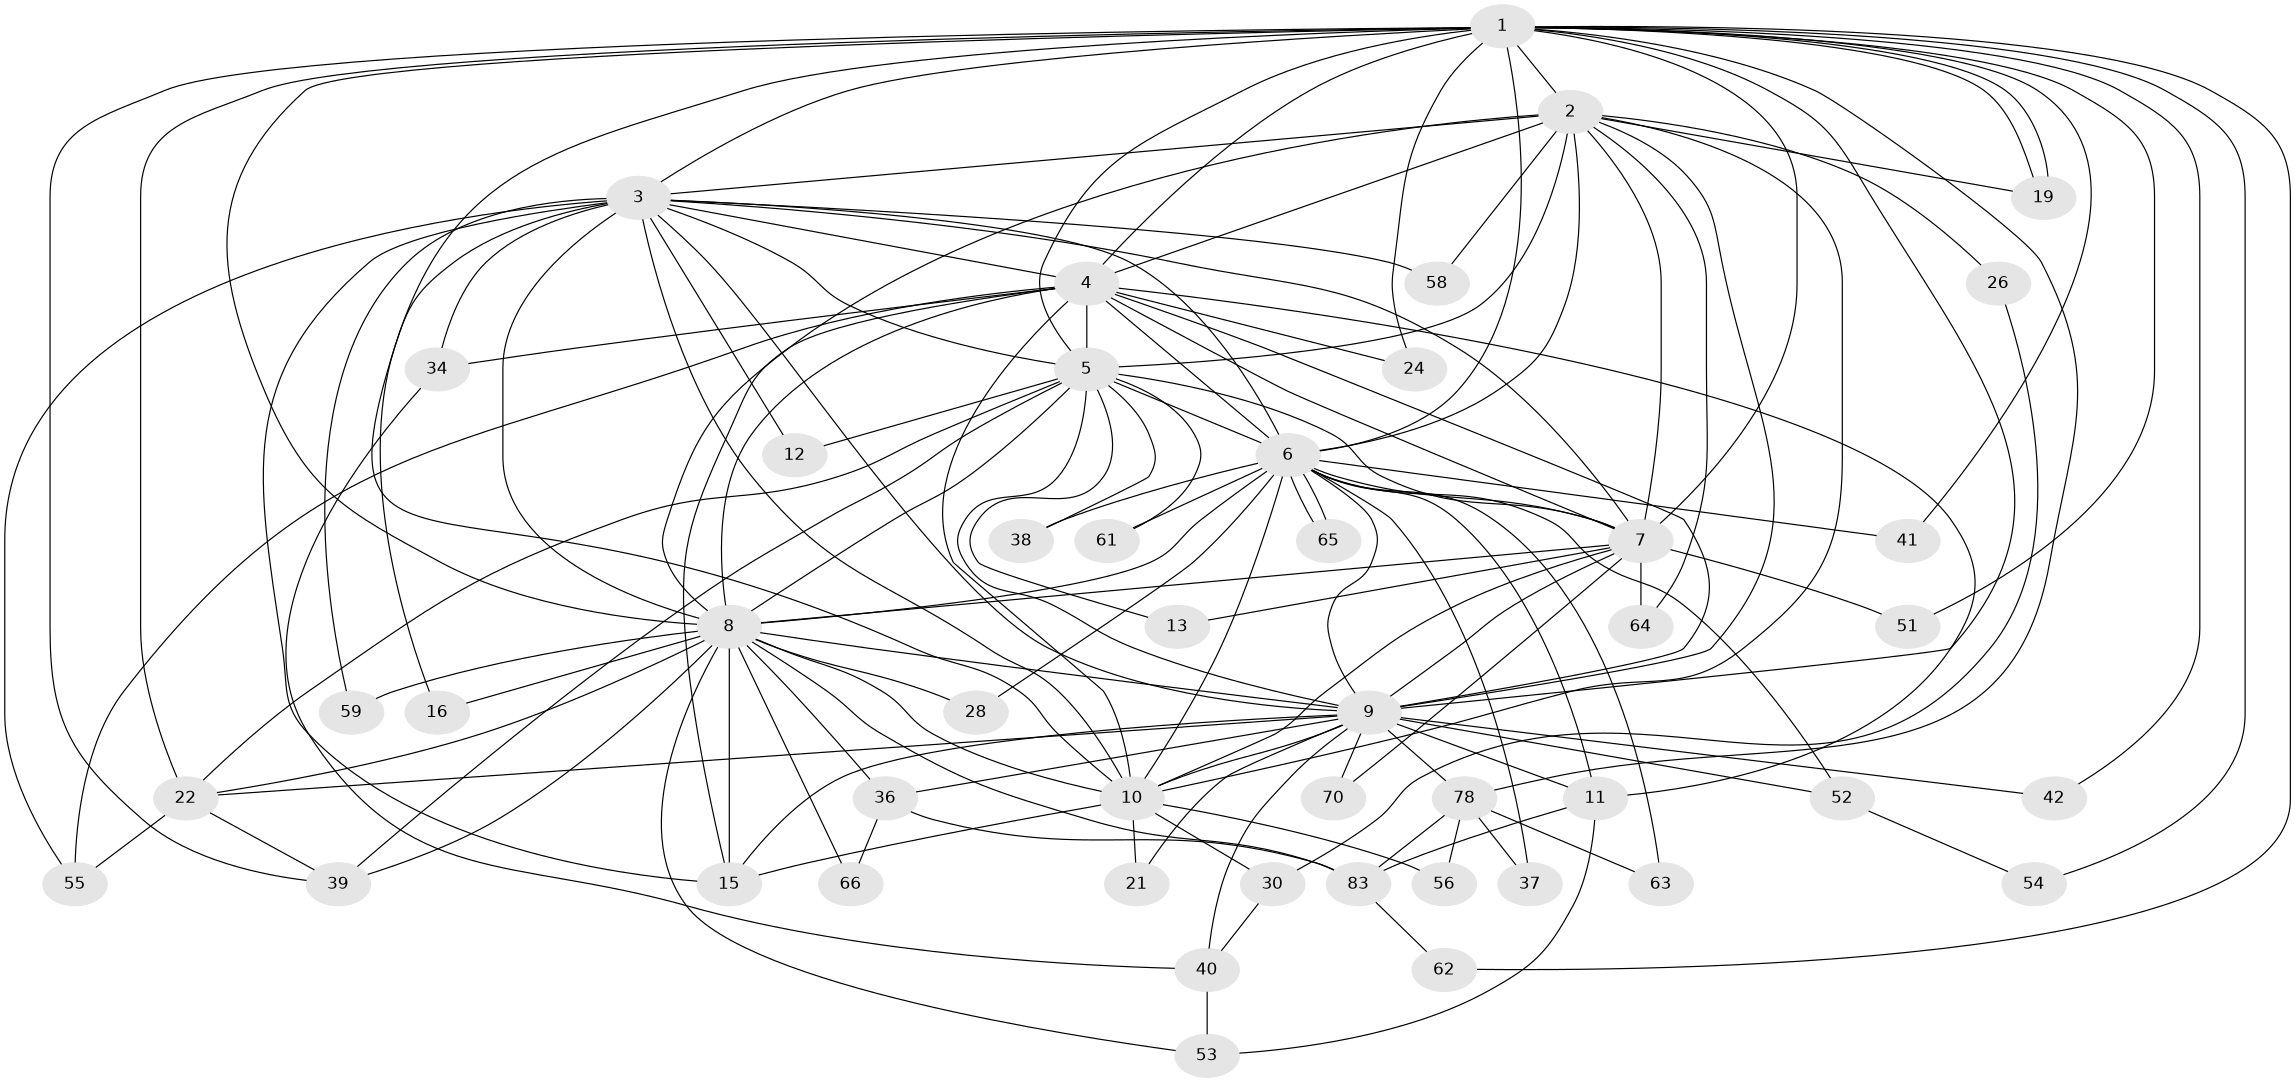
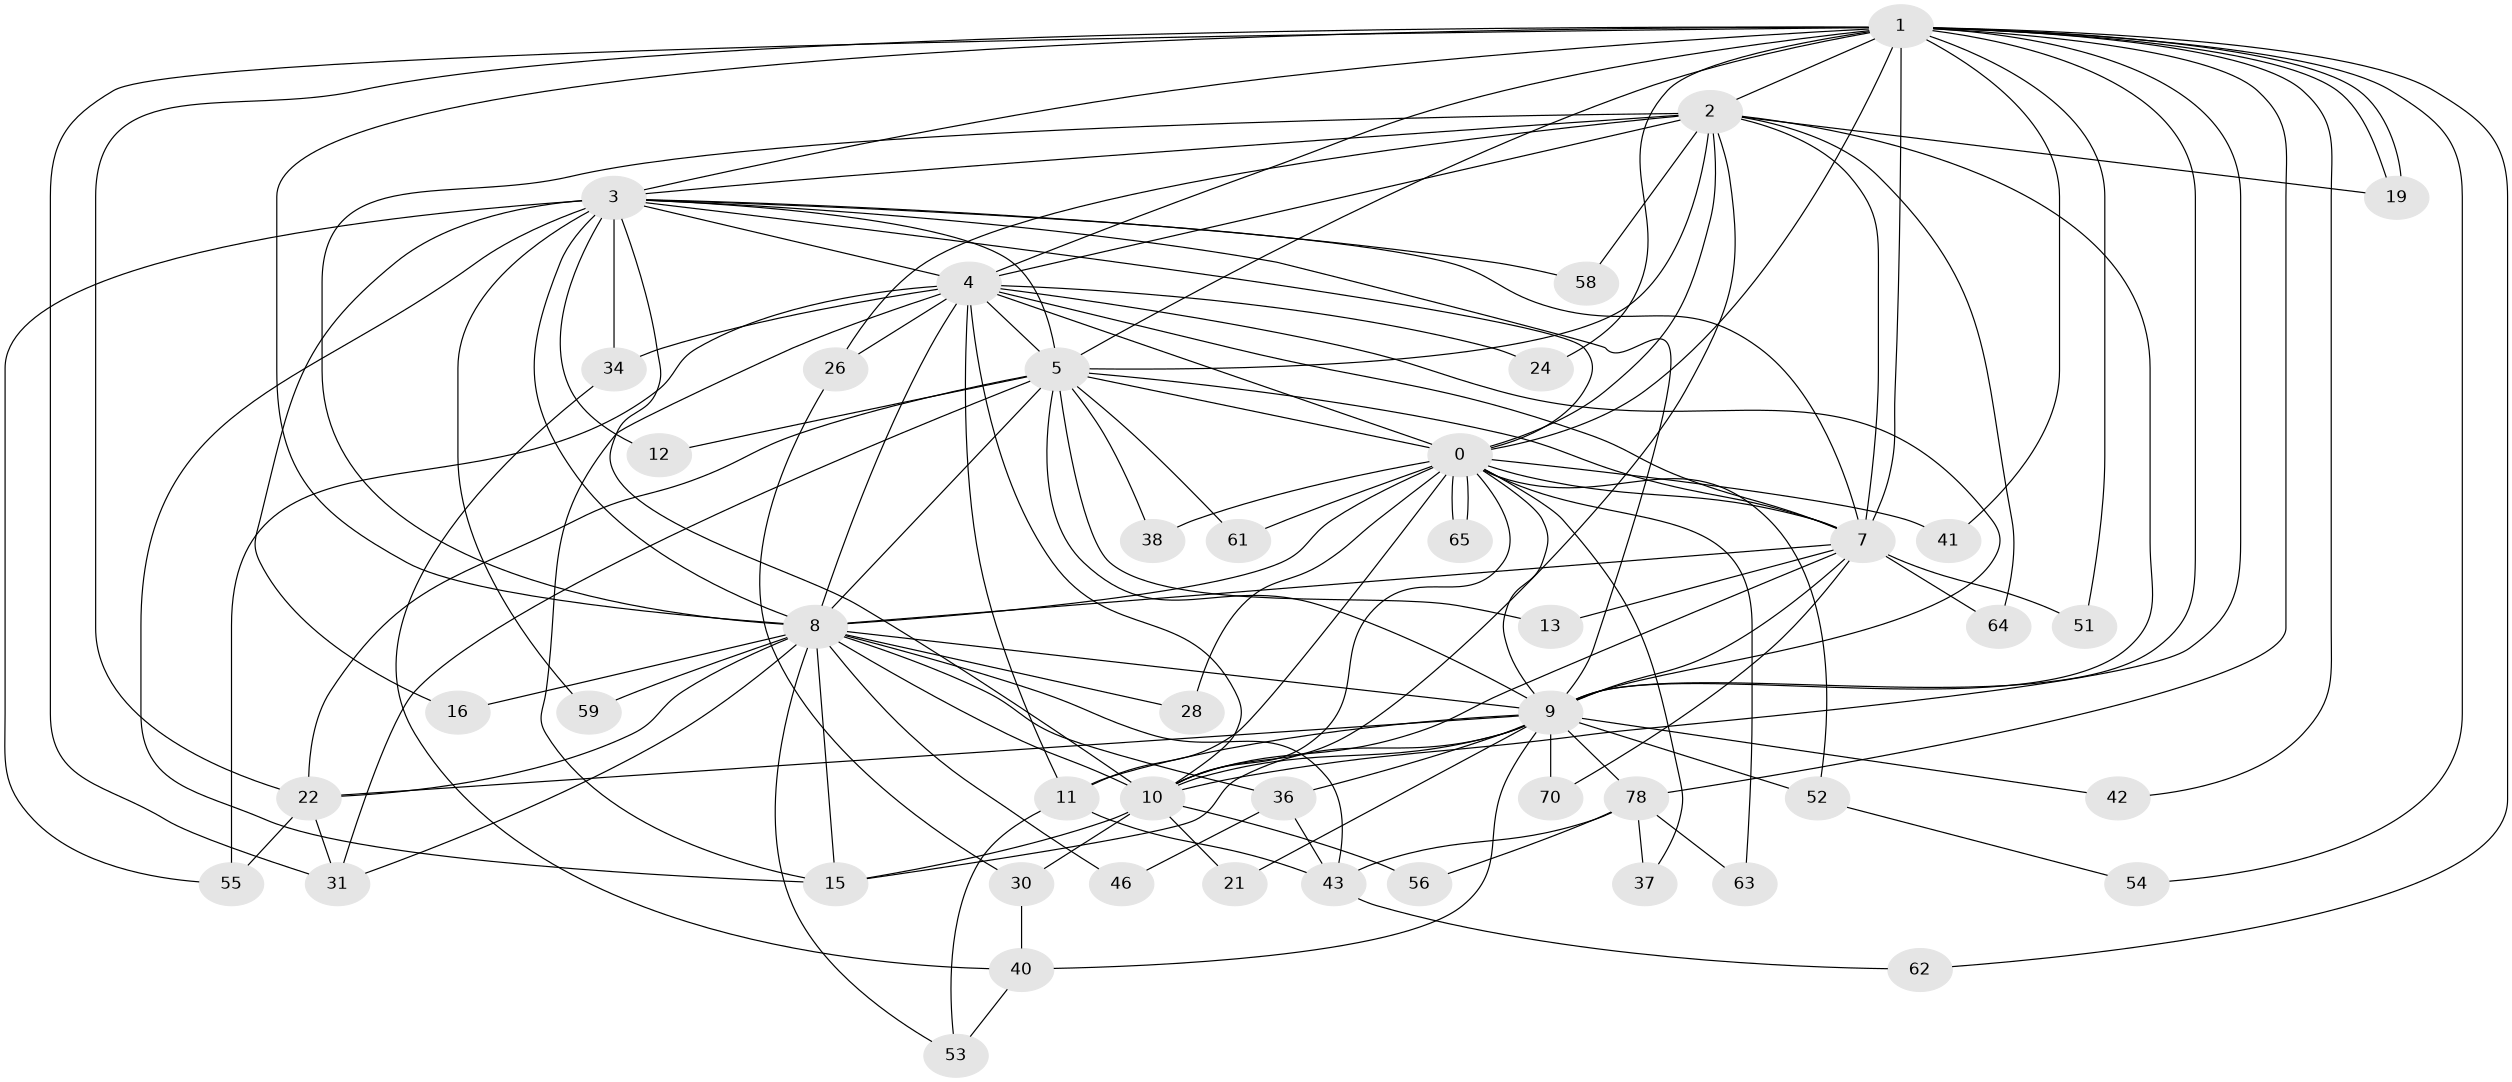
none -> (902, 326)
(1288, 455) -> (1460, 455)
(338, 884) -> (338, 884)
(851, 884) -> (1122, 884)
(1358, 884) -> (1334, 884)
